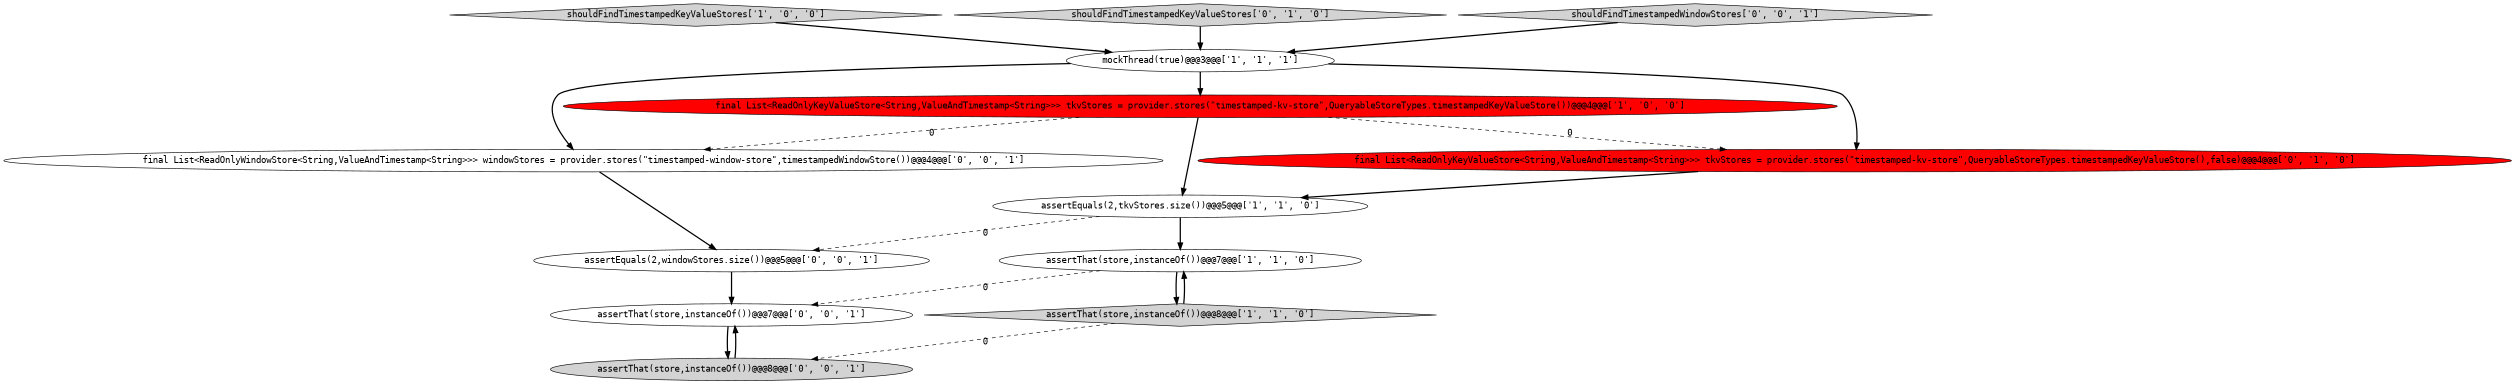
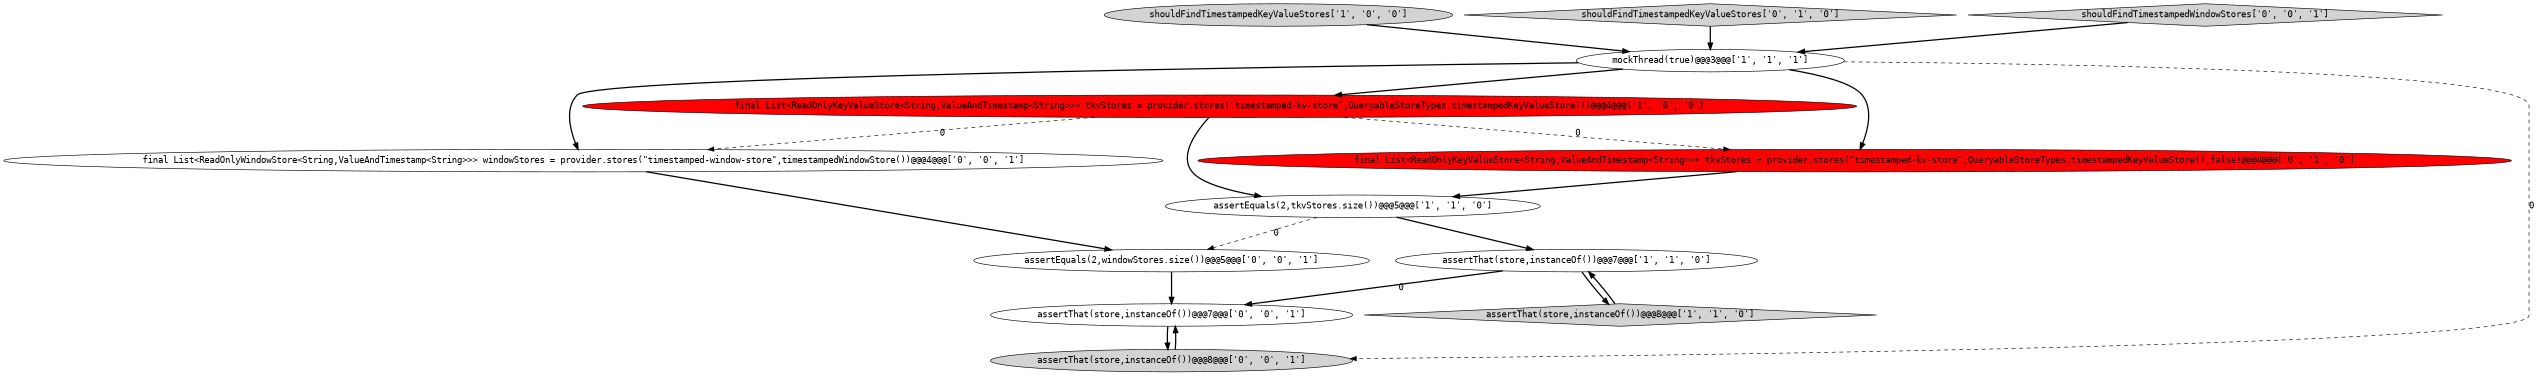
(696, 15) -> (1278, 15)
(959, 287) -> (1377, 287)
(966, 341) -> (2393, 334)
